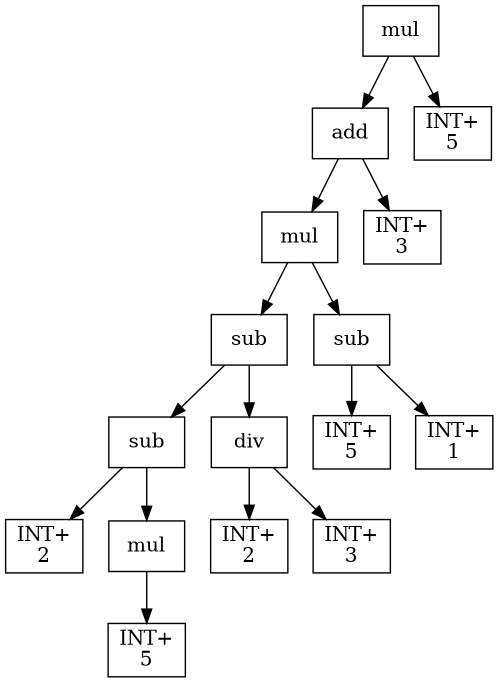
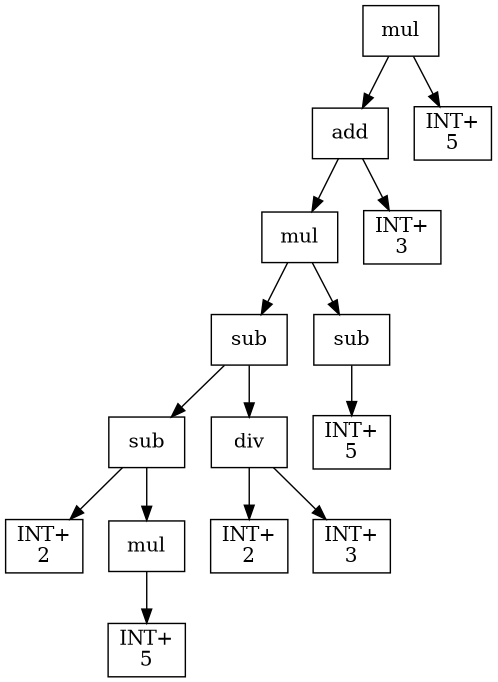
(454, 442) -> none
